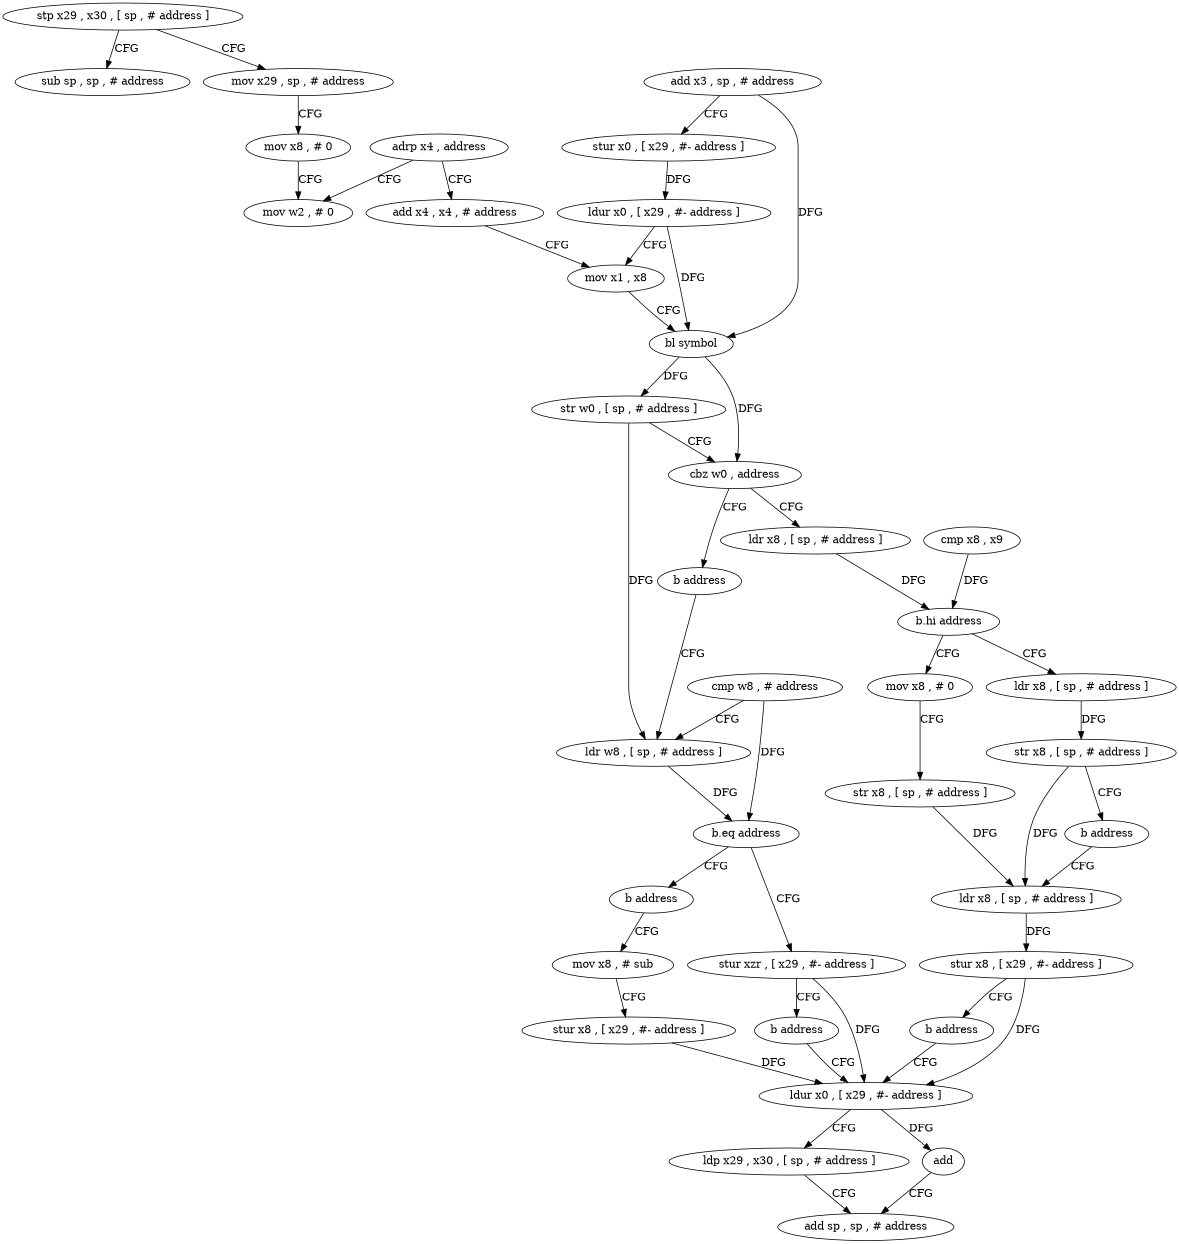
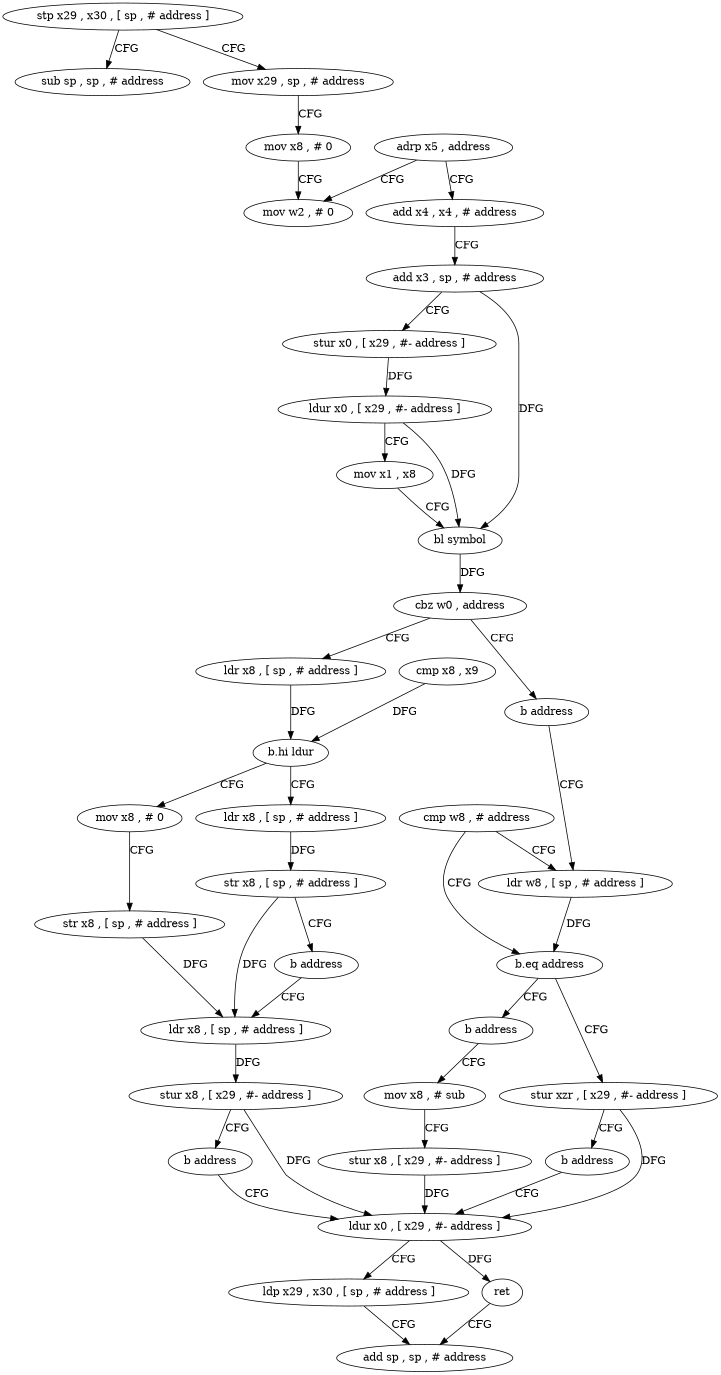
(439, 148) -> (444, 148)
(534, 245) -> (455, 242)
(629, 410) -> none
(949, 622) -> (291, 753)
(773, 753) -> (459, 884)
(943, 1162) -> (502, 1293)
